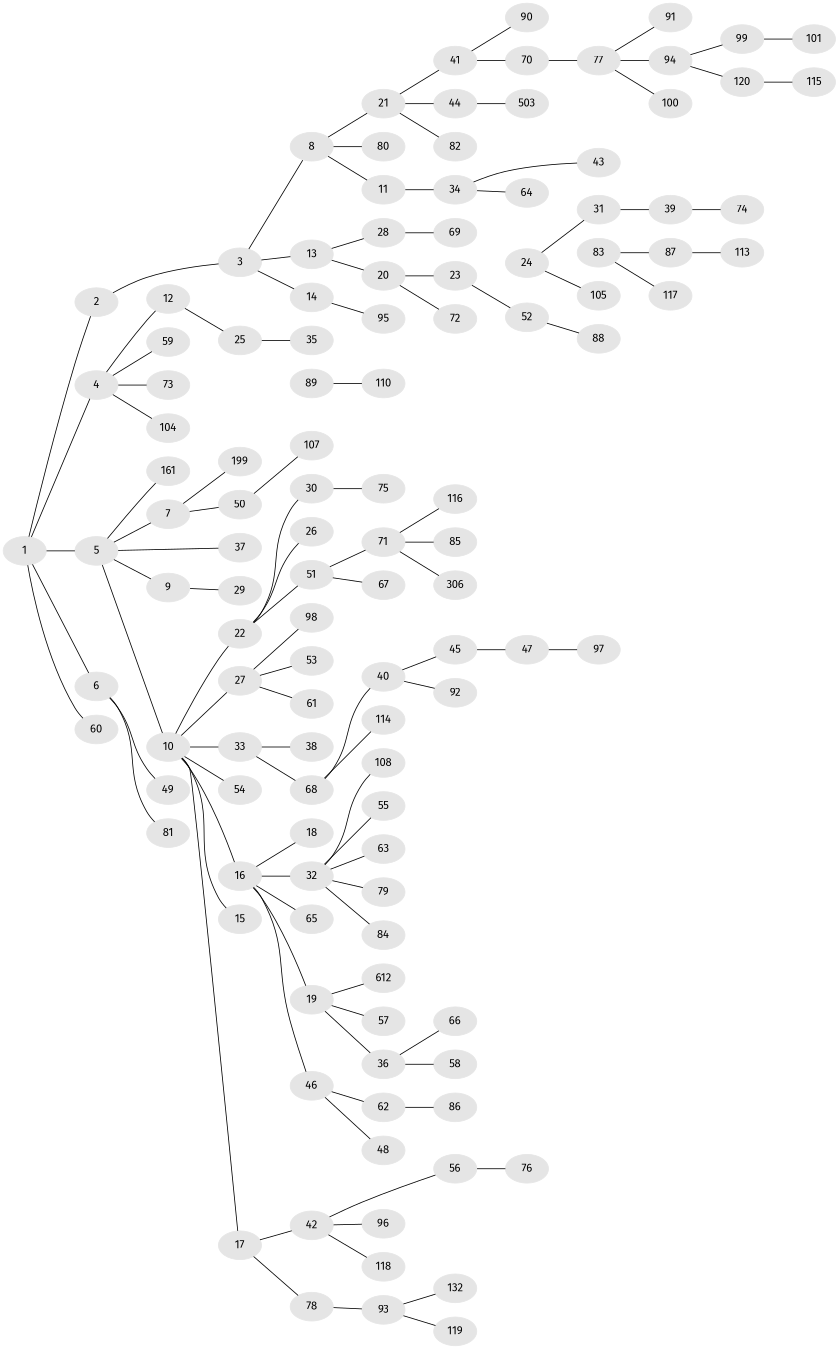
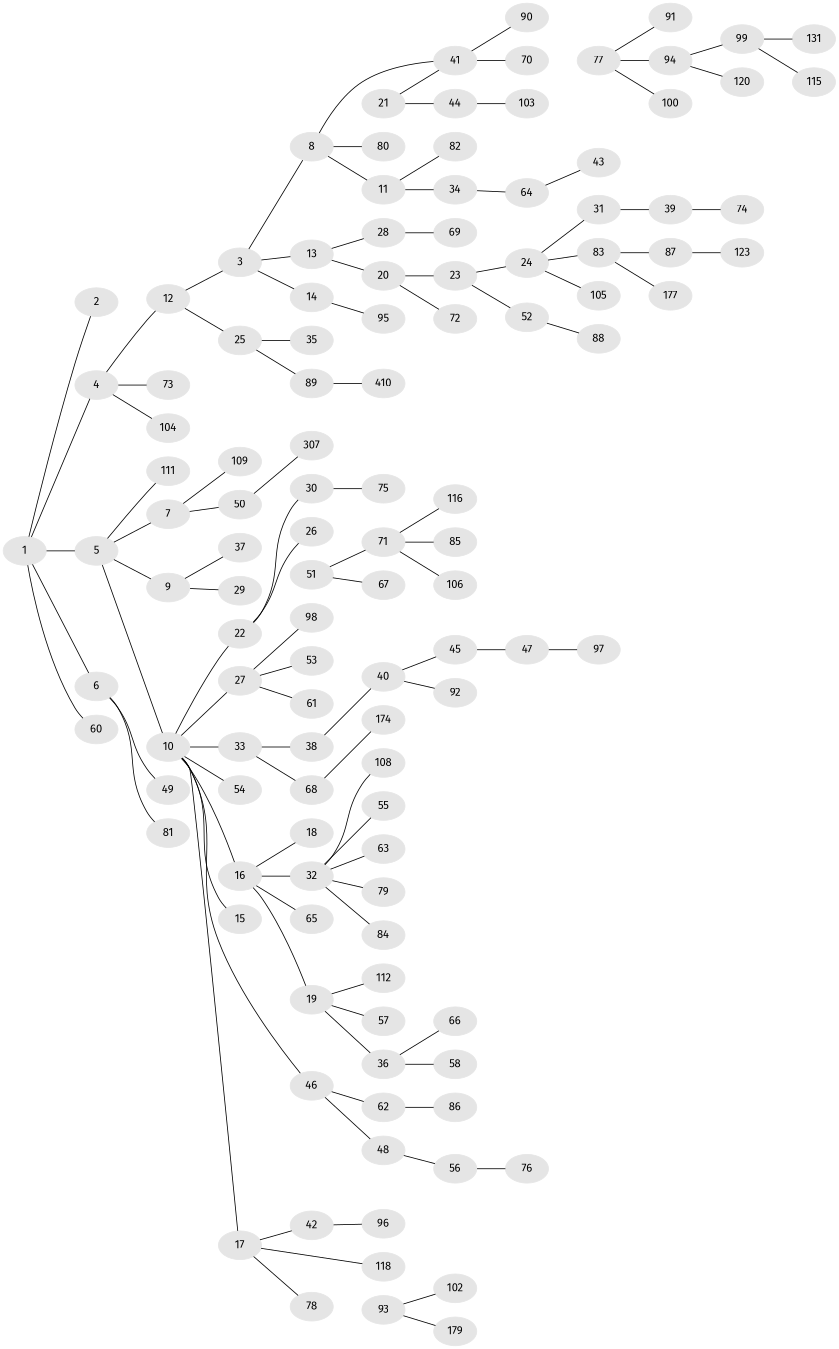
(814, 39) -> (814, 39)
(563, 61) -> none
(778, 82) -> (778, 61)
(527, 104) -> (527, 104)
(348, 125) -> (365, 80)
(419, 125) -> (419, 168)
(524, 168) -> (563, 178)
(742, 253) -> (742, 253)
none -> (563, 258)
none -> (491, 269)
(164, 273) -> (204, 281)
(670, 296) -> (670, 296)
(168, 342) -> none
none -> (276, 362)
(383, 383) -> (383, 383)
(312, 446) -> (312, 446)
(240, 462) -> (240, 462)
(168, 471) -> (168, 471)
(168, 549) -> (204, 568)
(455, 585) -> (455, 585)
(276, 604) -> none
(383, 720) -> (383, 720)
(348, 733) -> (348, 712)
(282, 978) -> (214, 925)
(383, 978) -> (383, 978)
(382, 1194) -> (419, 1160)
(348, 1246) -> (312, 1256)
(455, 1288) -> (455, 1288)
(348, 1308) -> none
(455, 1331) -> (455, 1331)
